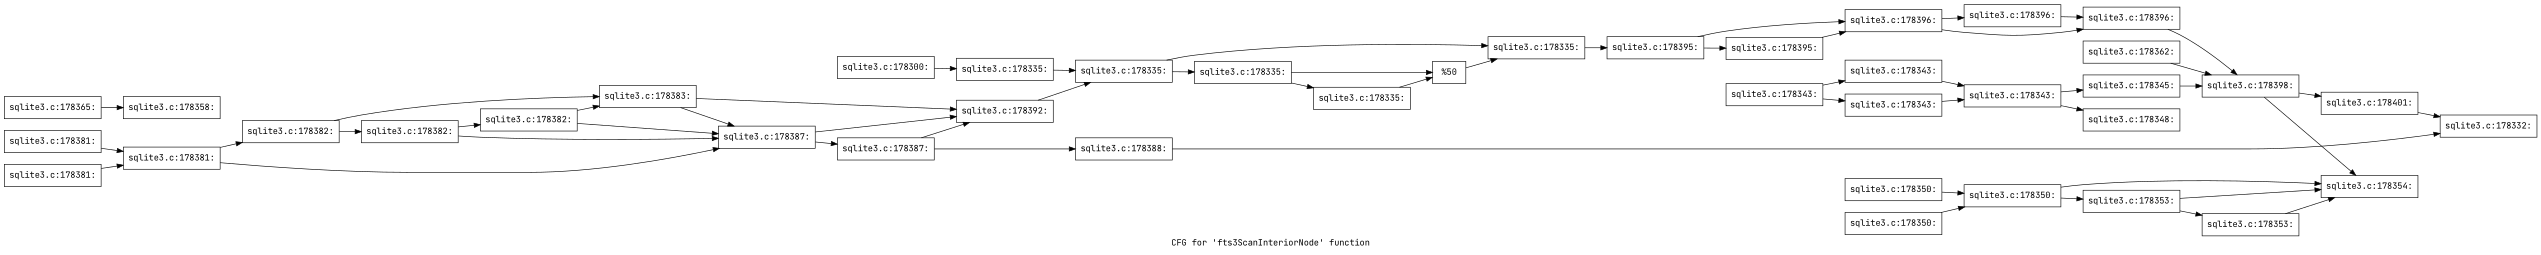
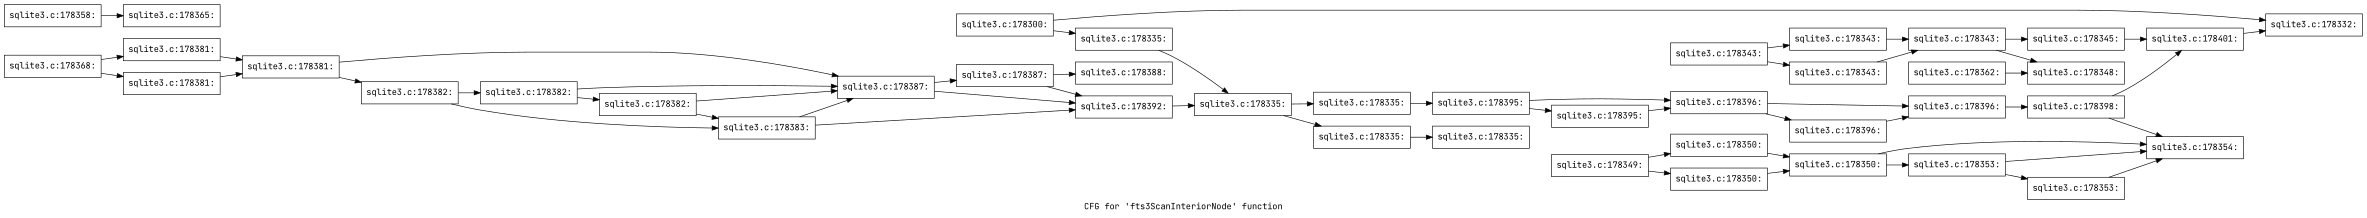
none -> (53, 66)
(2188, 68) -> (2013, 73)
(1449, 72) -> none
(2188, 86) -> (2132, 39)
(109, 108) -> (109, 16)
(1803, 149) -> (1656, 10)
none -> (1600, 166)
